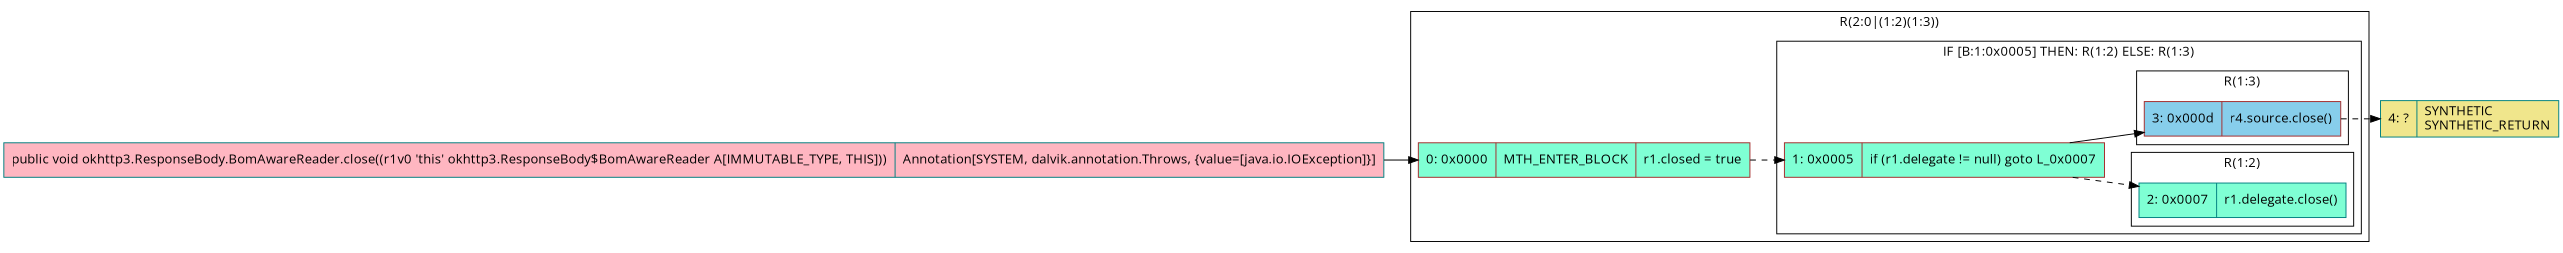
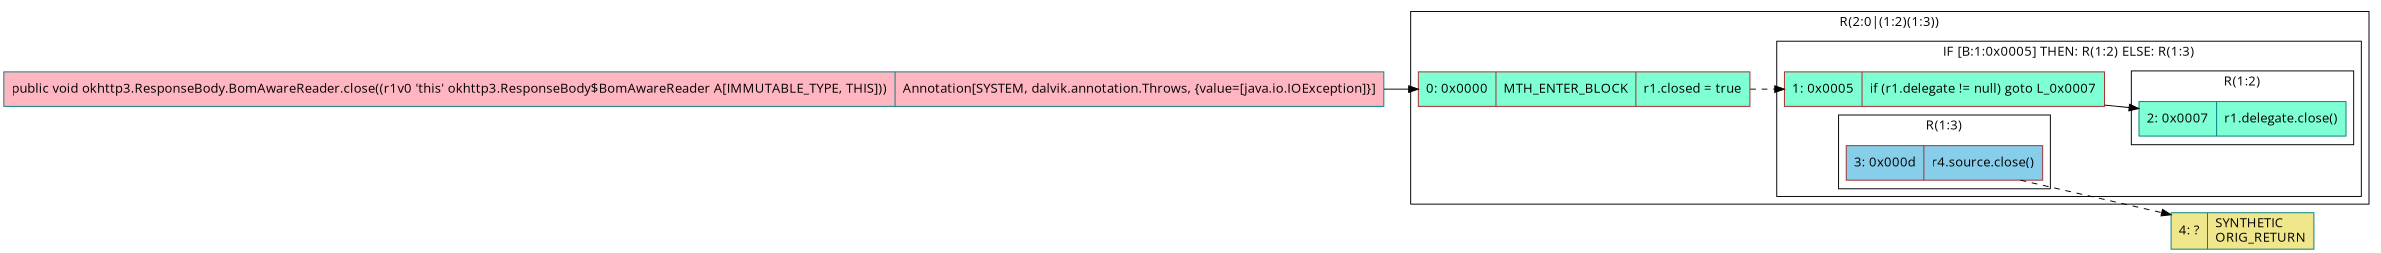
(2488, 126) -> (2261, 238)
(2102, 138) -> none
(2101, 181) -> (2117, 106)
